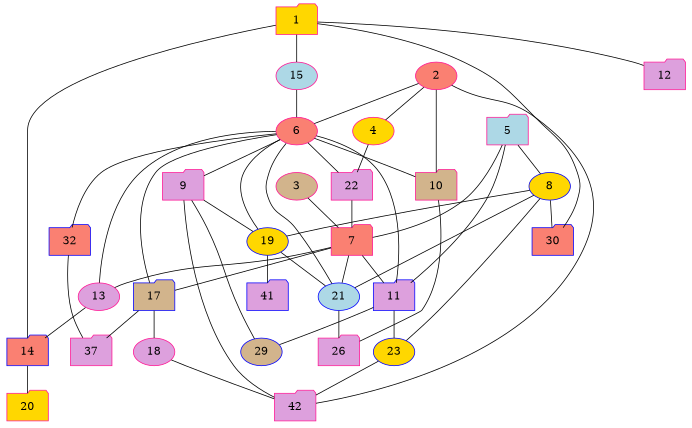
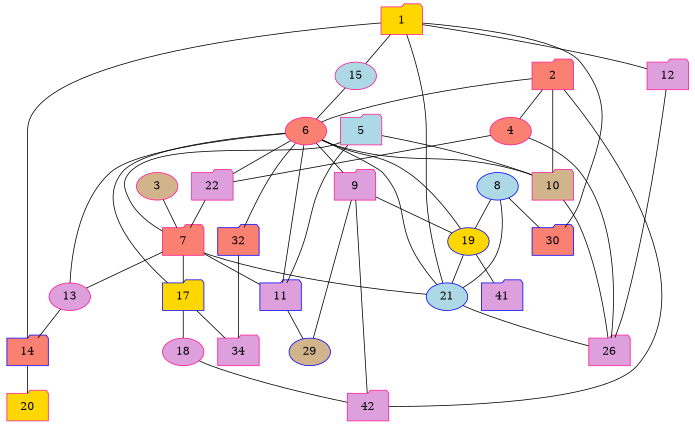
(436, 76) -> (553, 76)
(373, 131) -> (511, 131)
none -> (426, 152)
(529, 160) -> (458, 152)
(550, 186) -> (498, 186)
none -> (647, 209)
none -> (604, 222)
(154, 297) -> (183, 297)
(91, 352) -> (238, 352)
(394, 352) -> none
